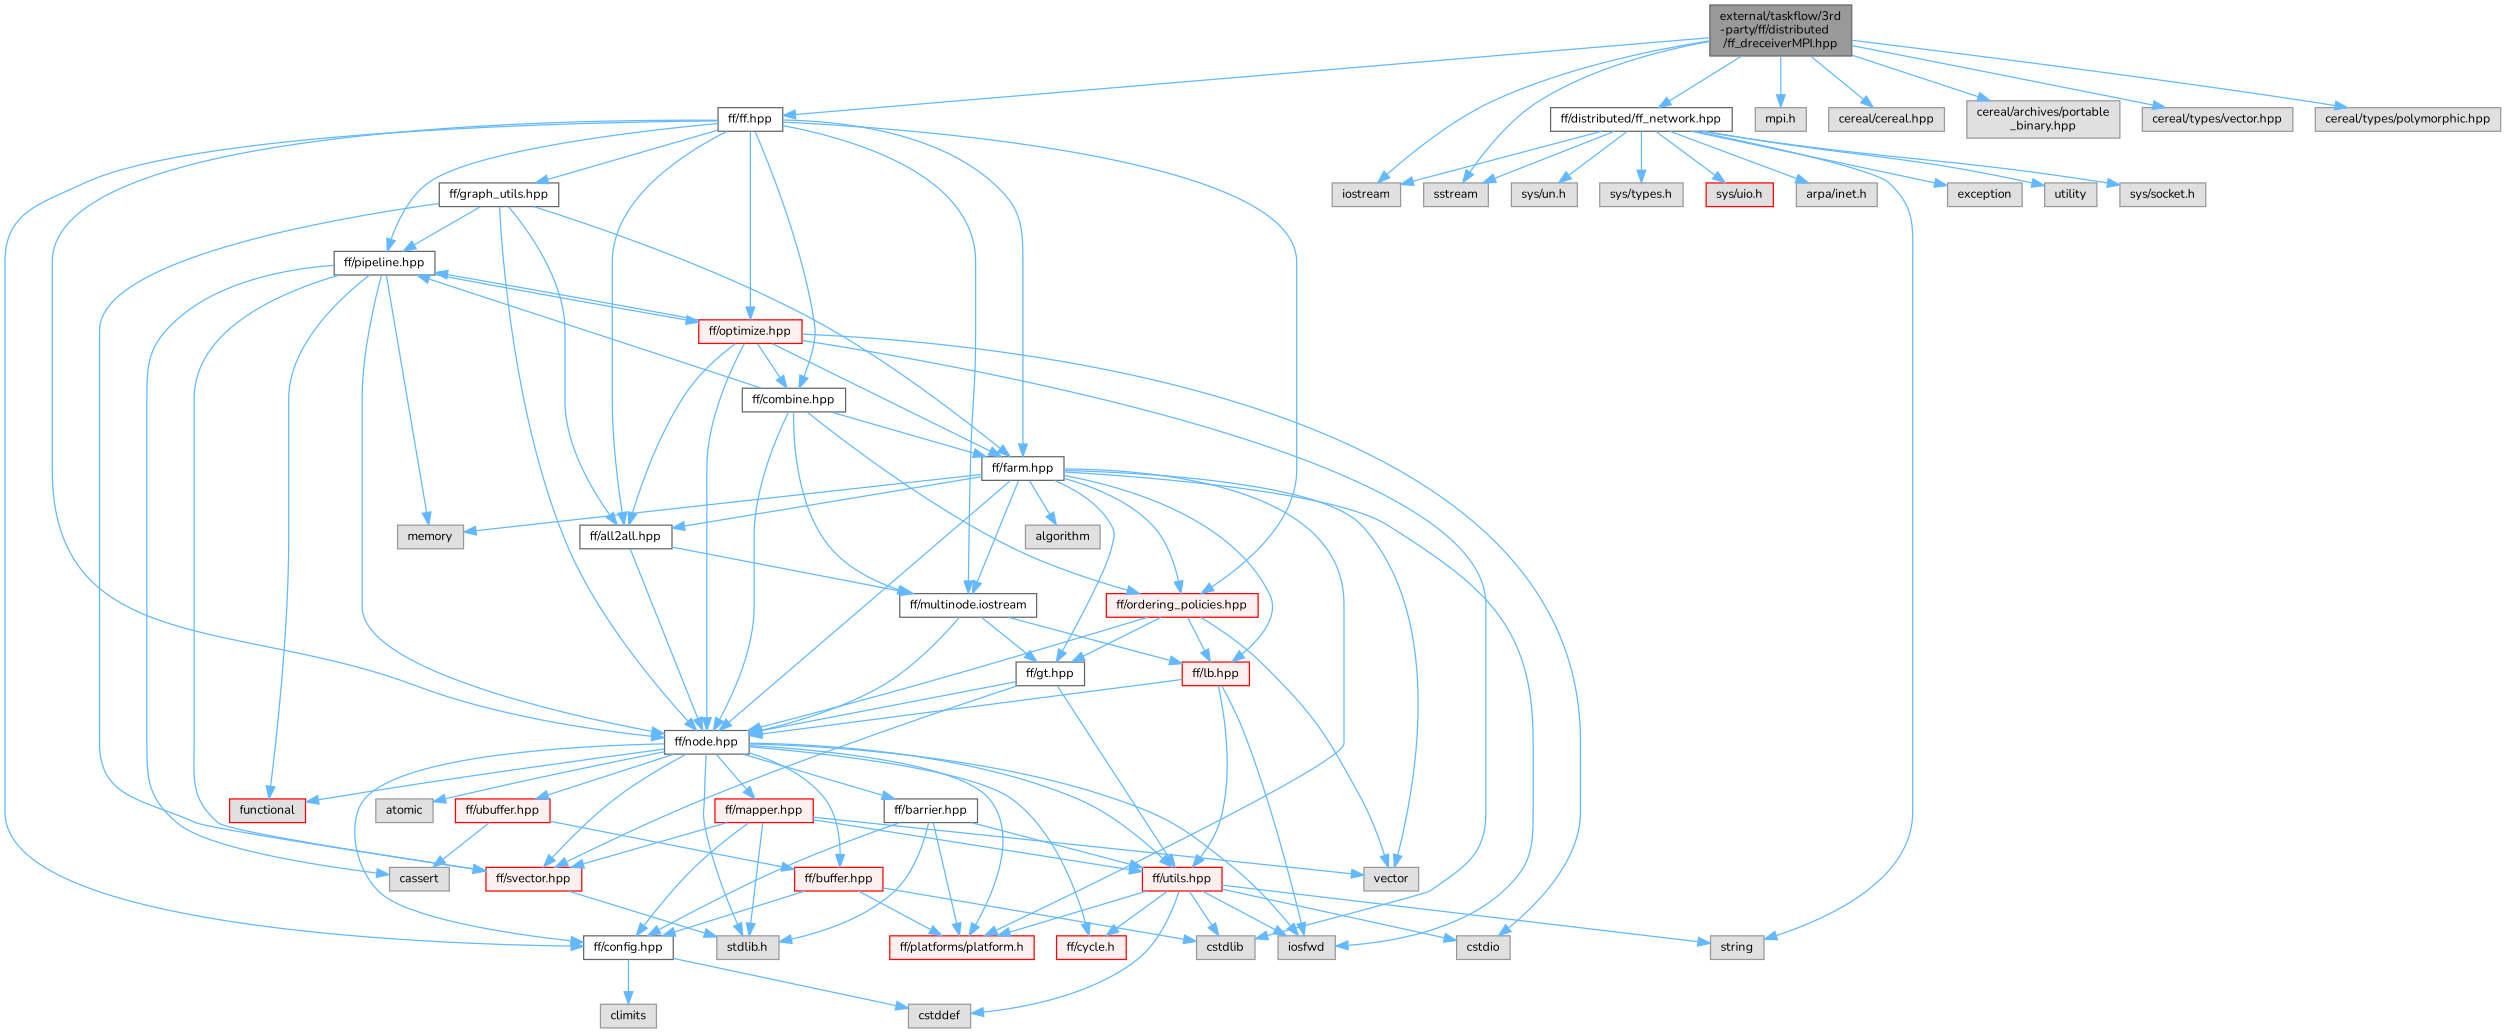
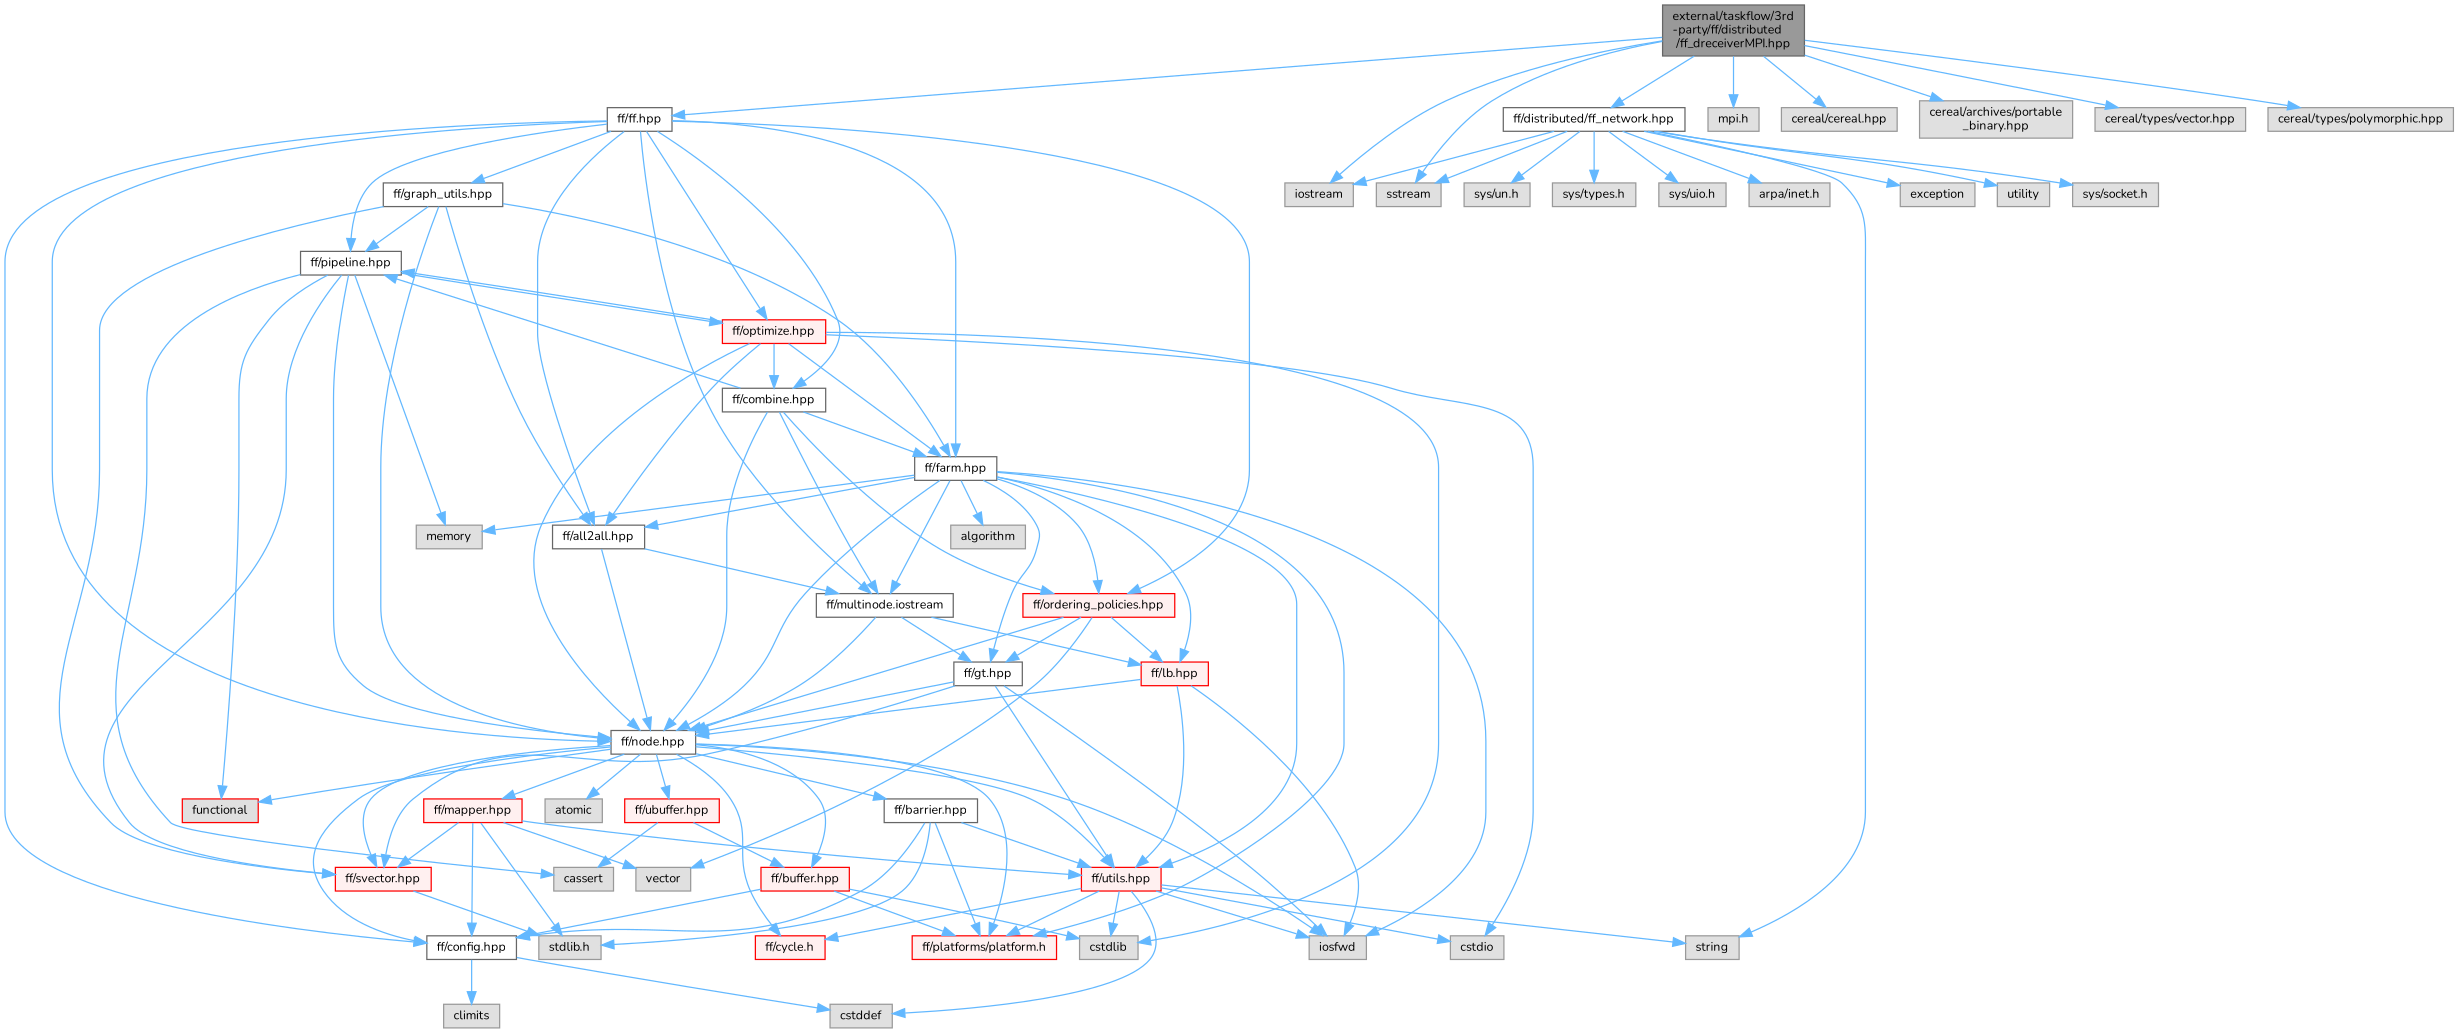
(1740, 195) -> (1692, 195)
(1372, 541) -> (1294, 598)
none -> (1165, 801)
(708, 842) -> none
